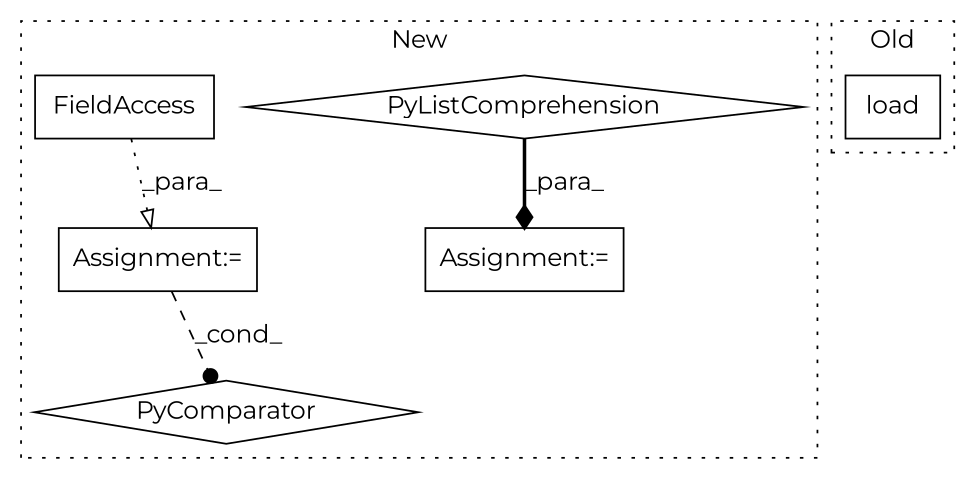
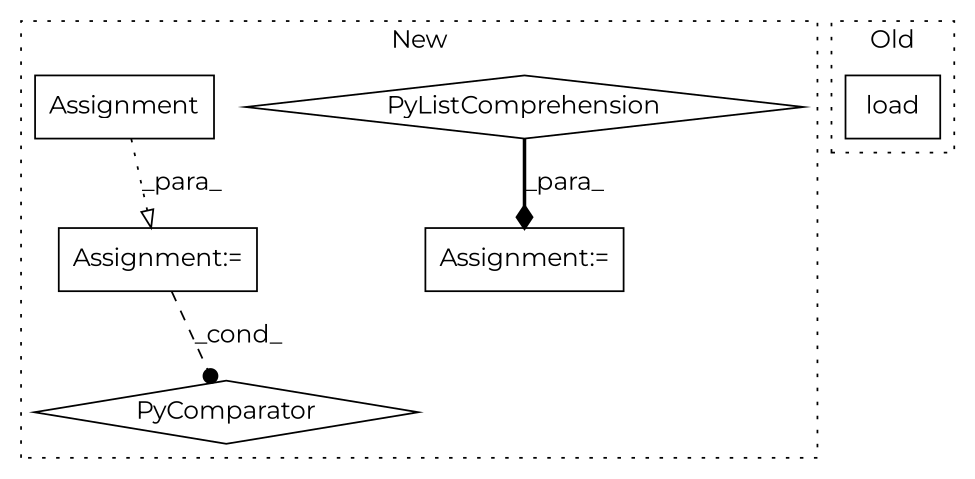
(125, 107) -> (125, 107)
